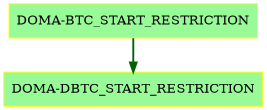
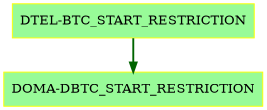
(133, 21) -> (133, 21)
